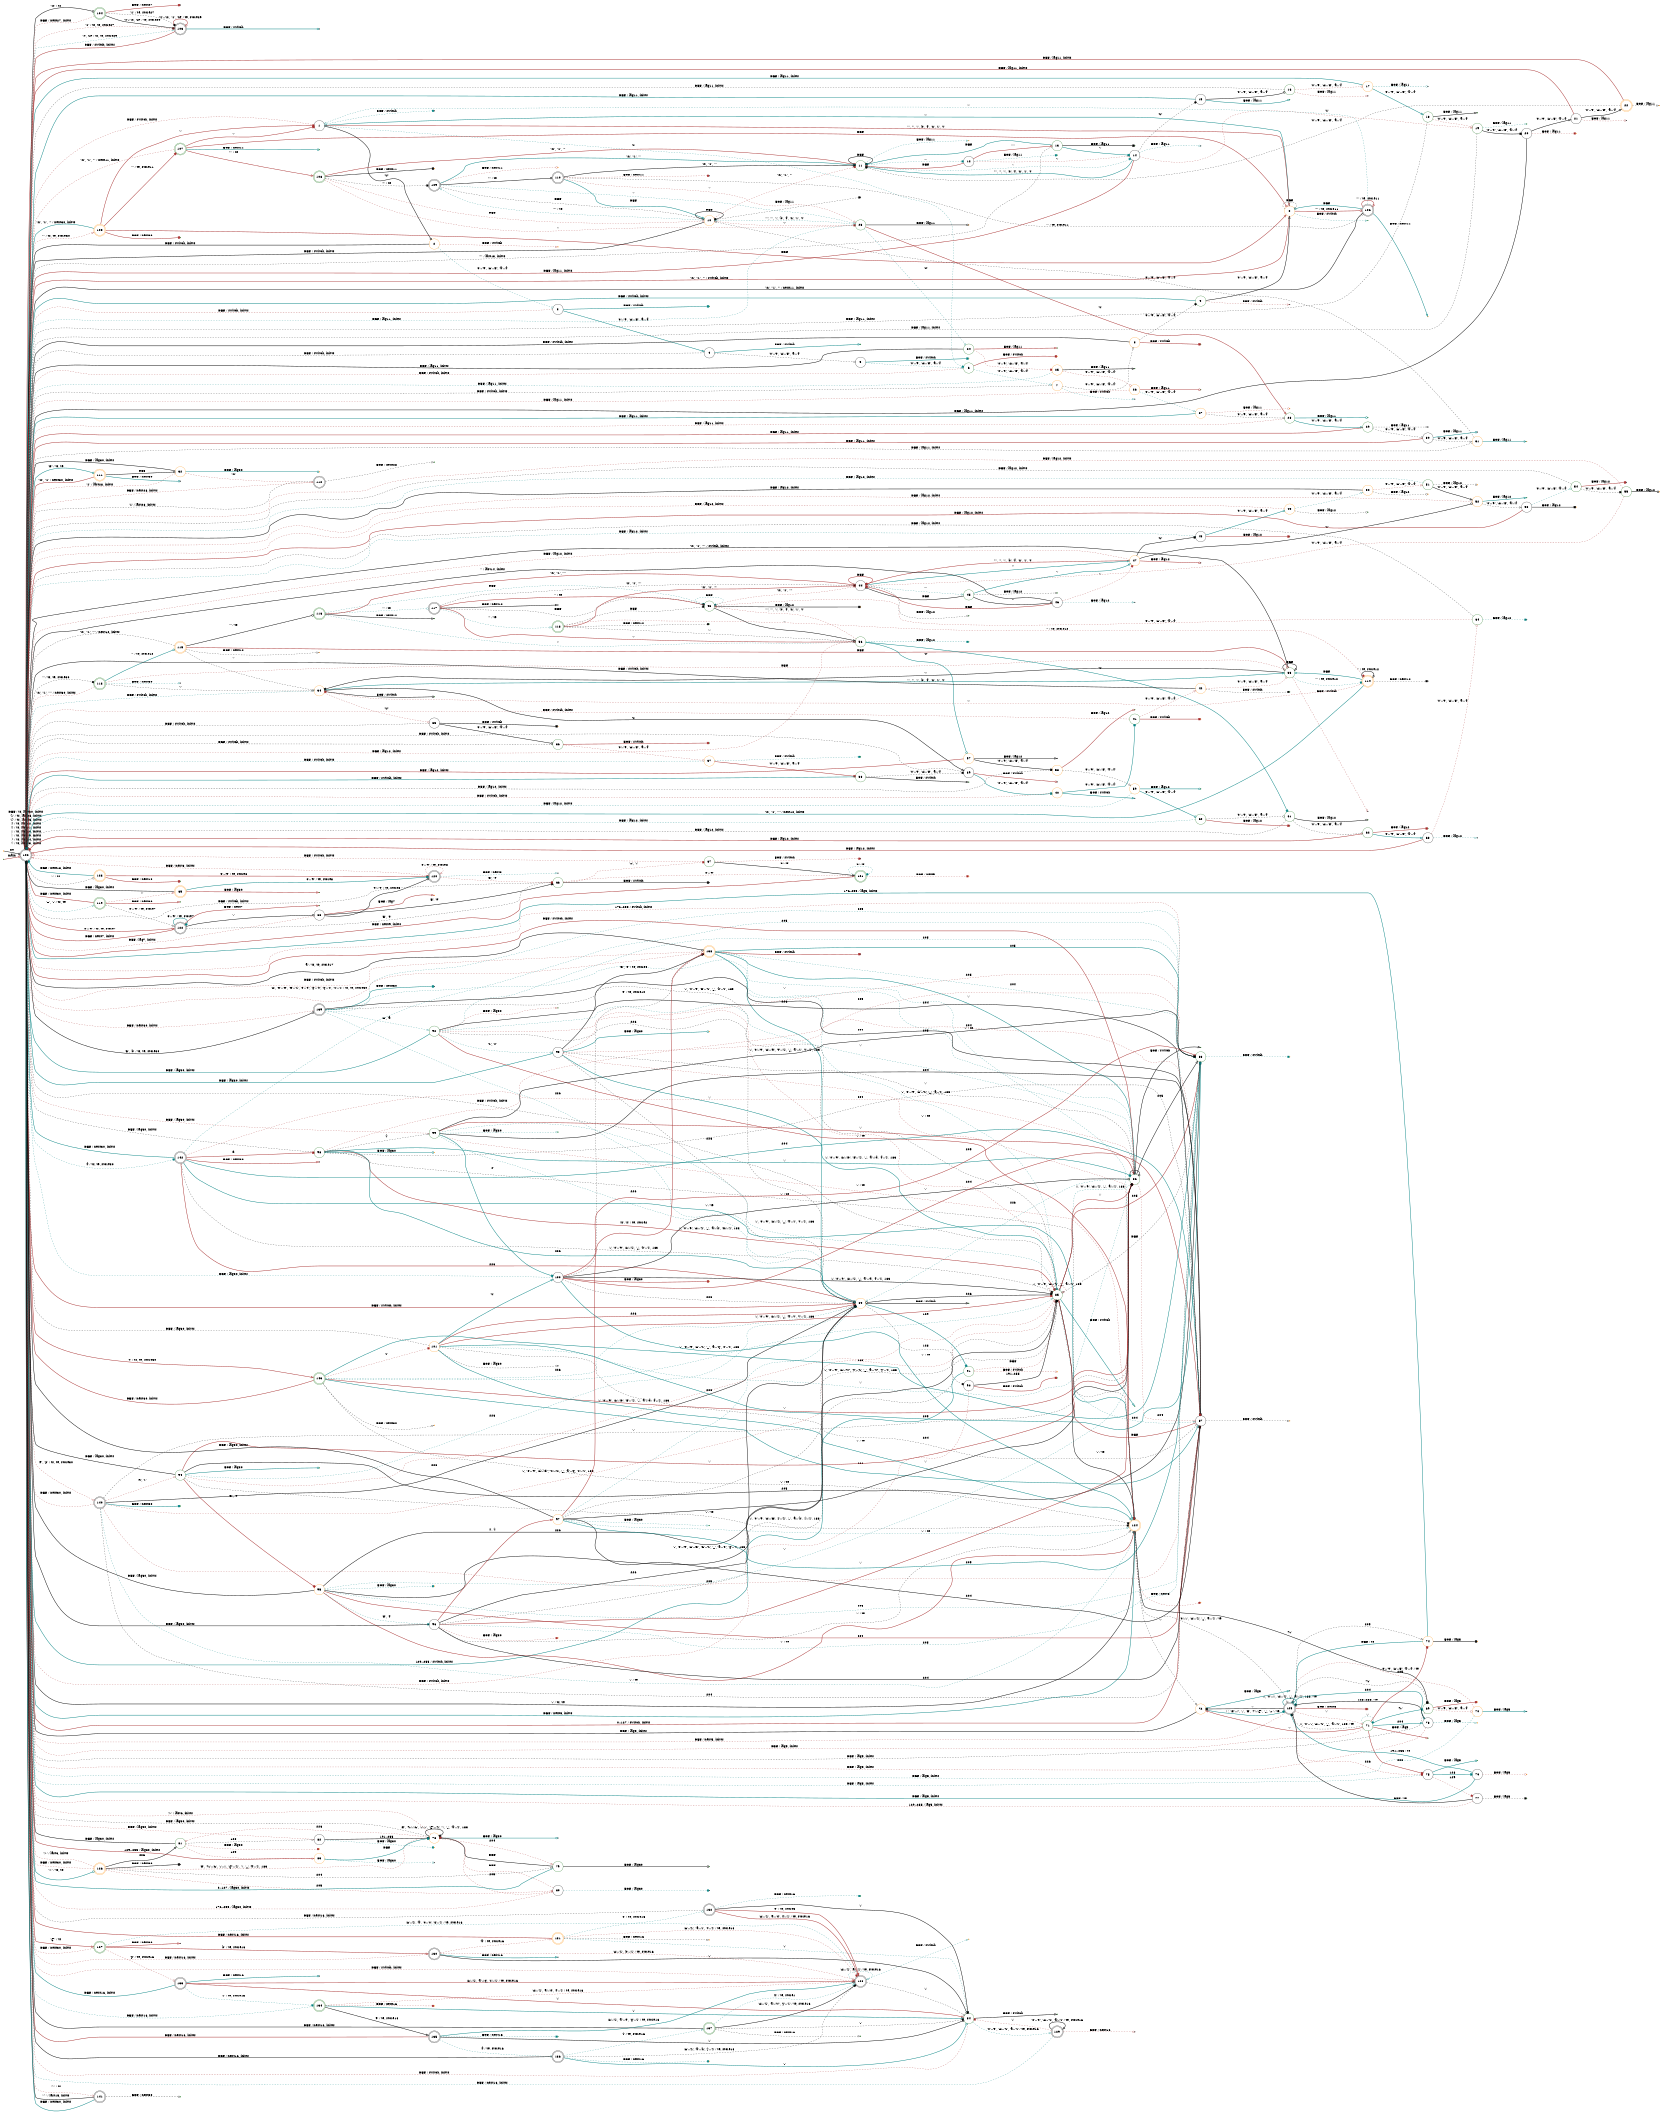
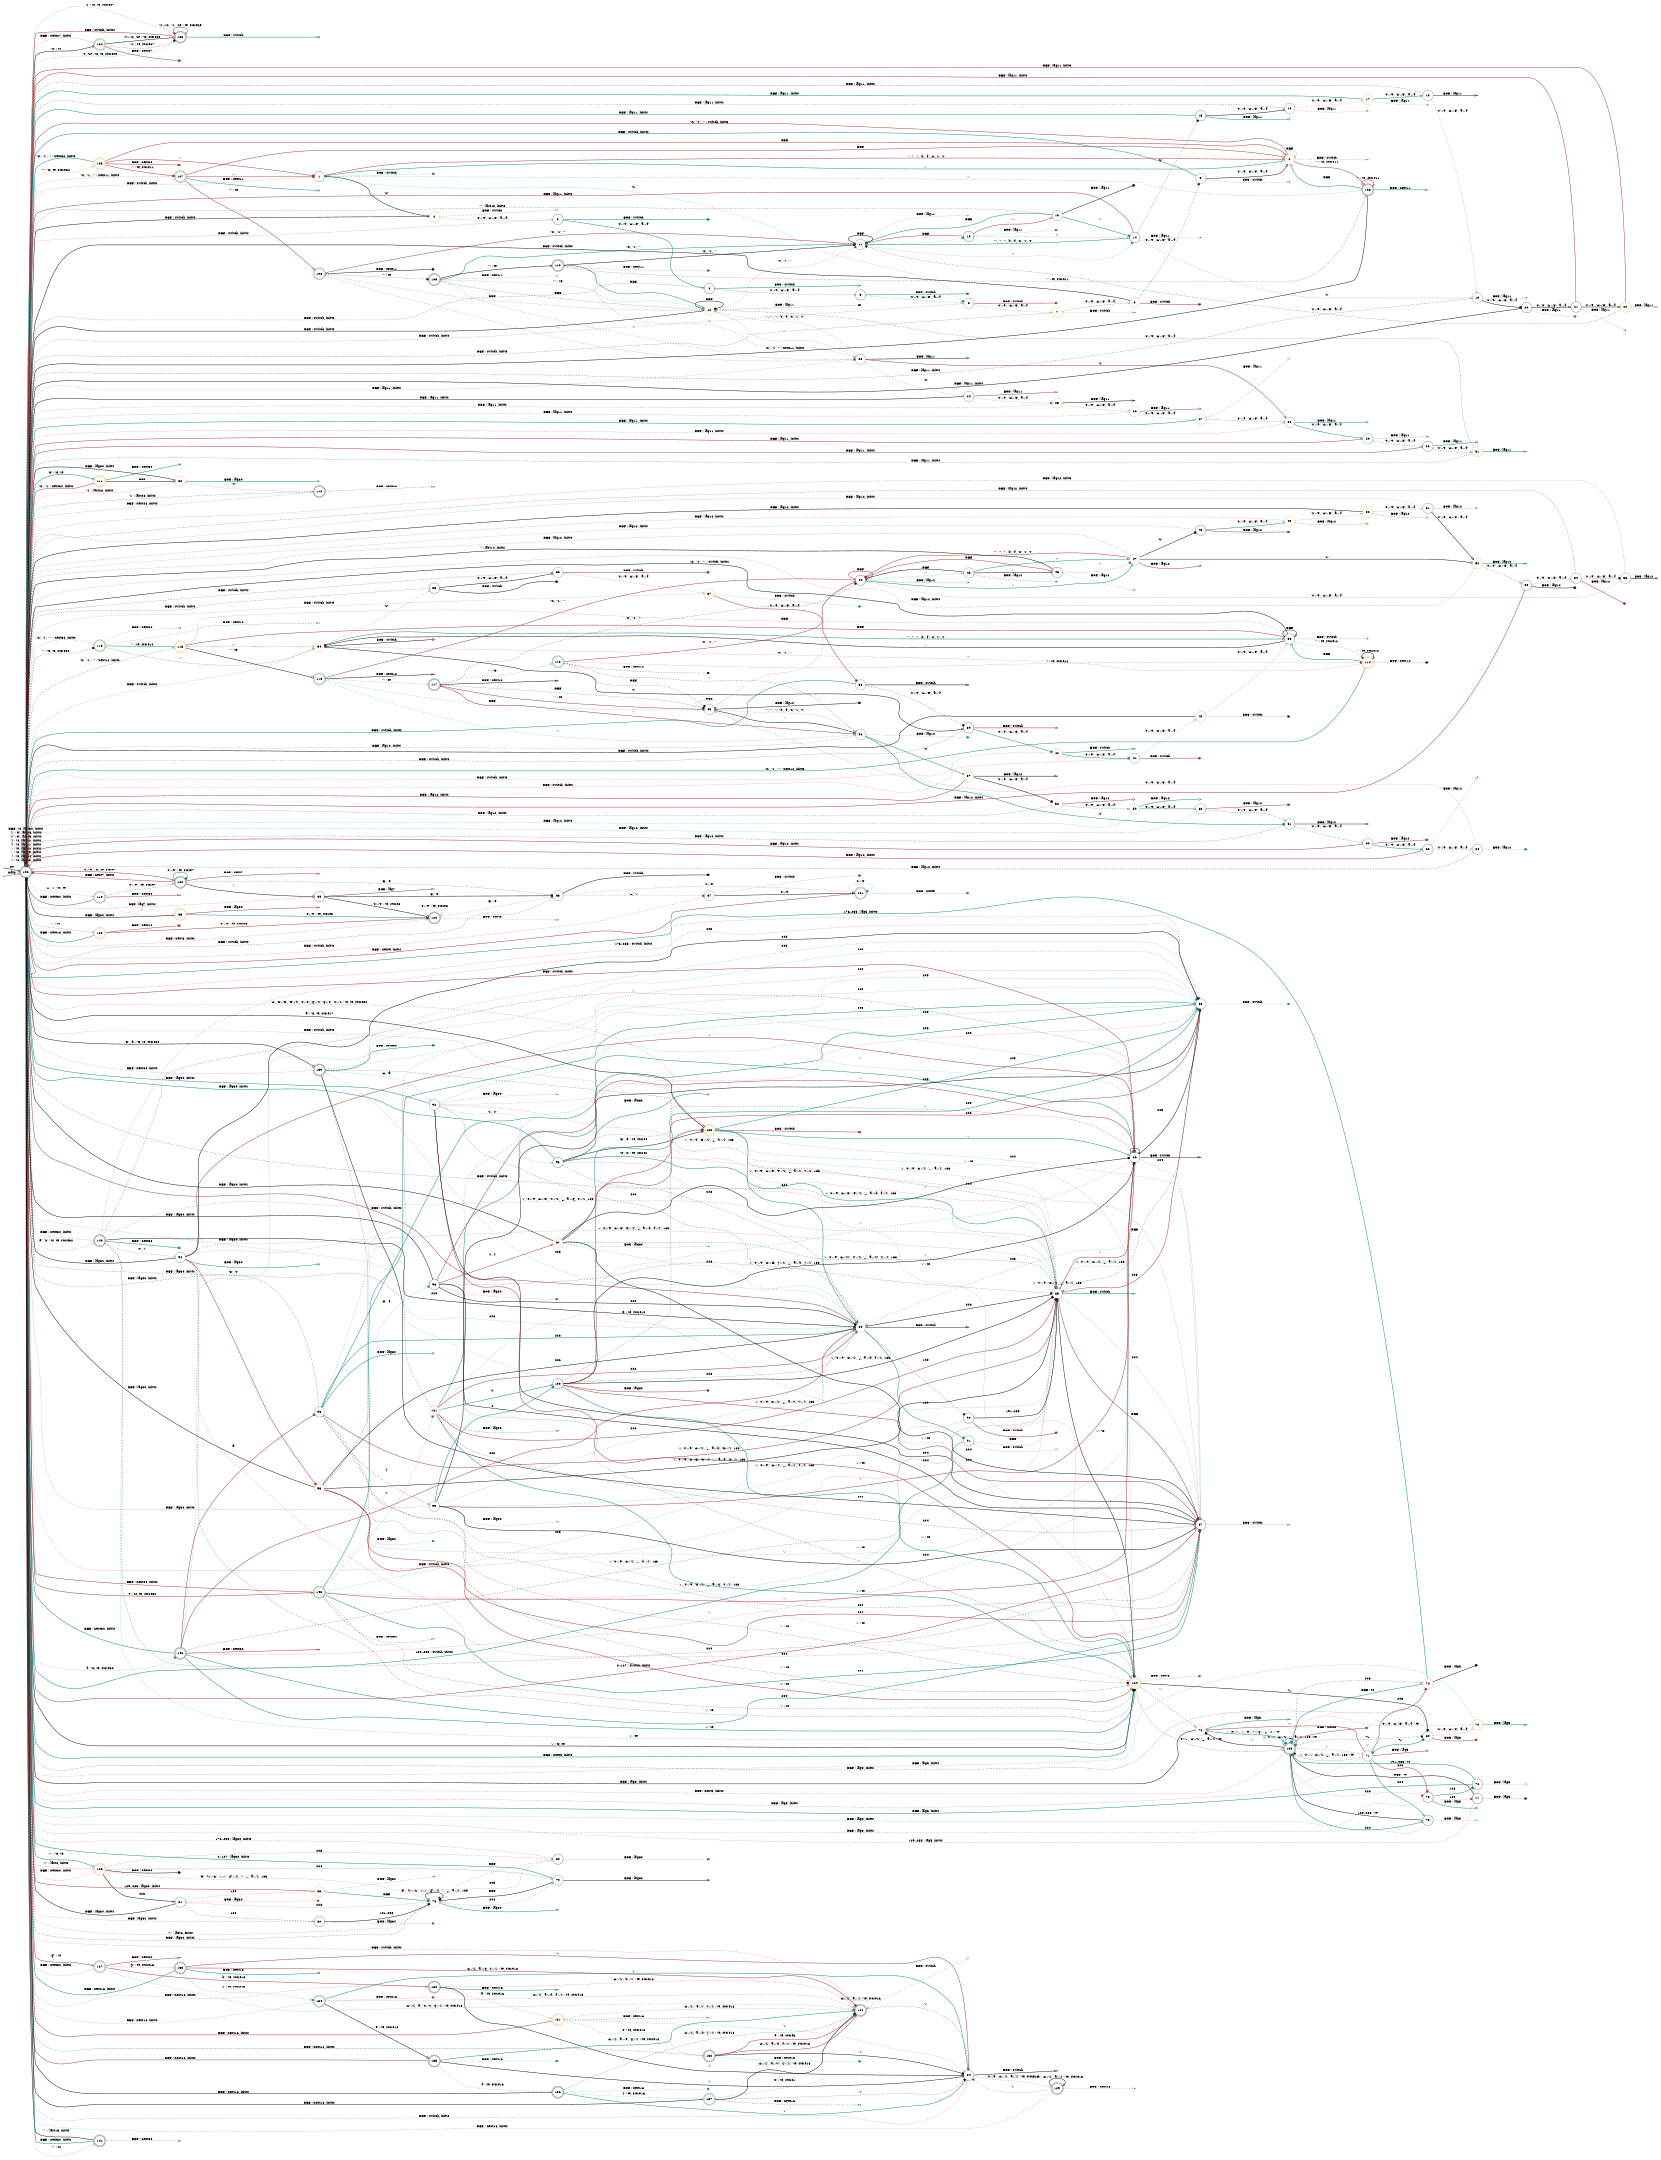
(1626, 106) -> (1625, 307)
none -> (518, 1588)
none -> (576, 1657)
